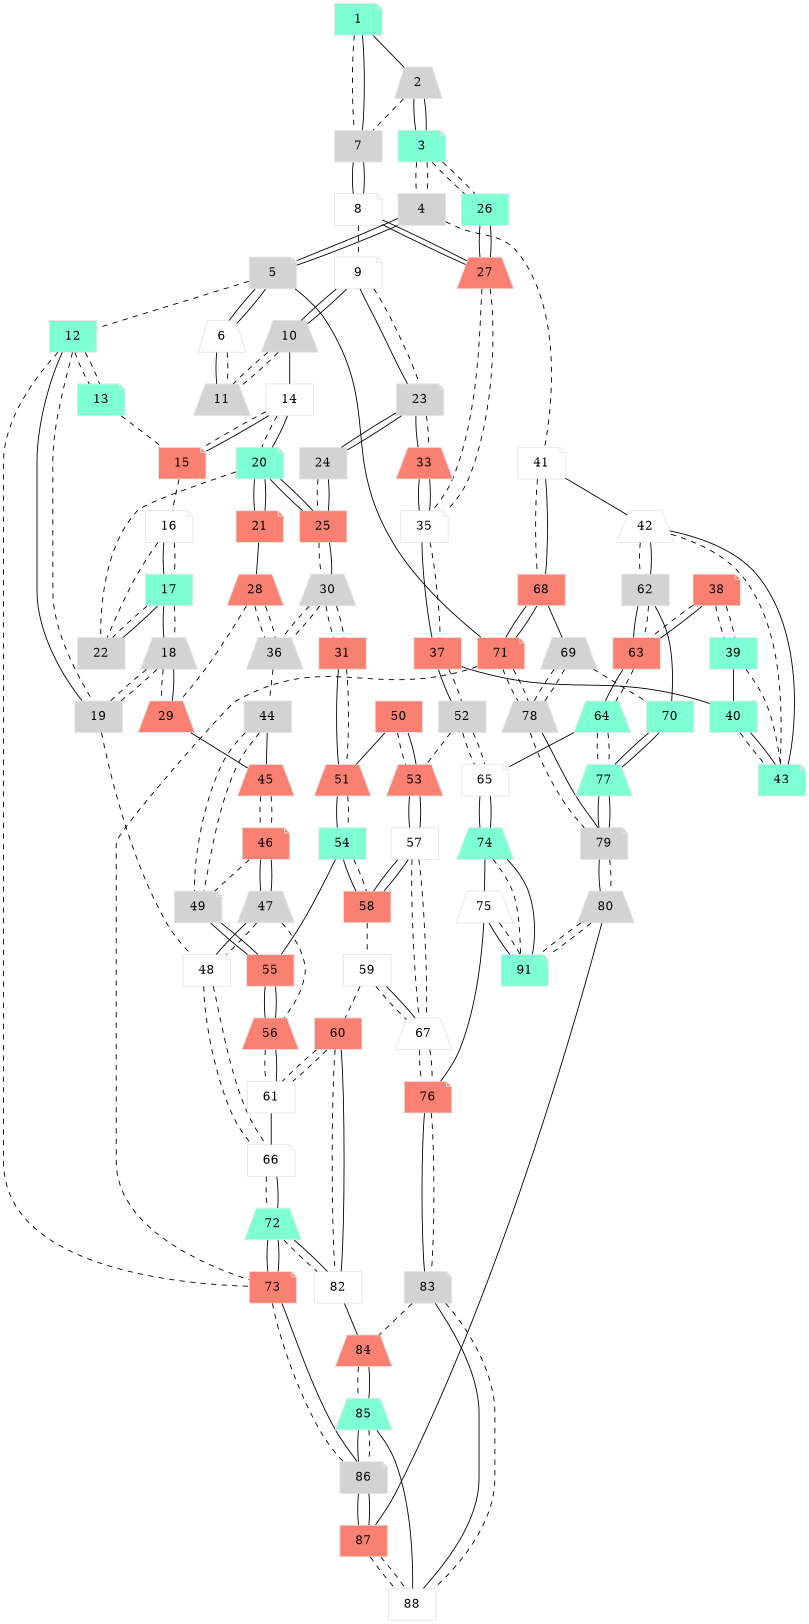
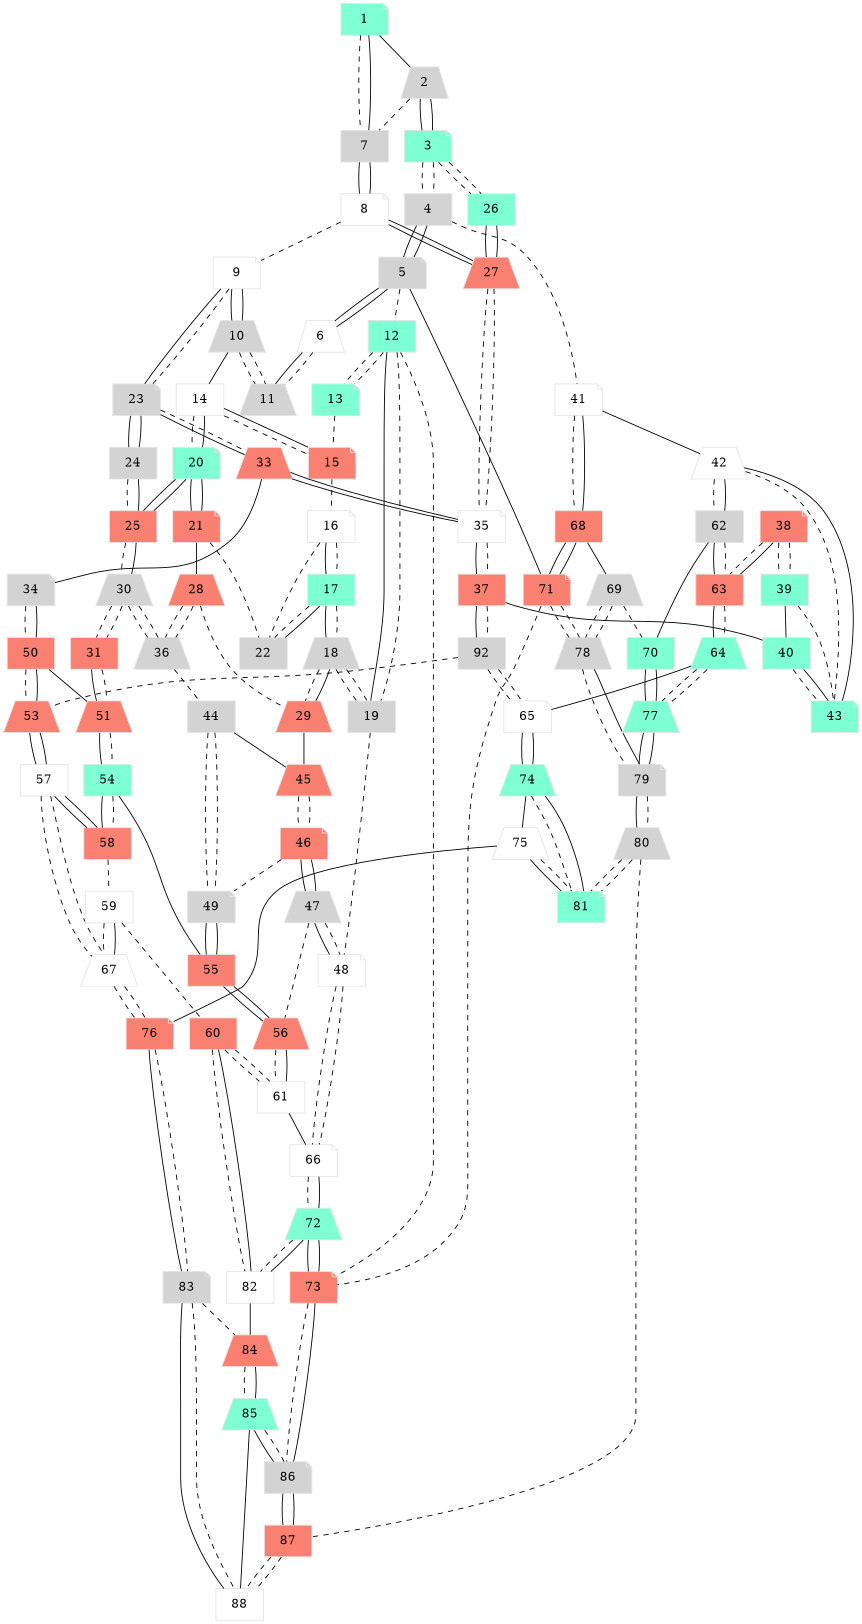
(129, 522) -> (240, 587)
none -> (31, 590)
(462, 717) -> (482, 653)
(525, 970) -> (581, 907)
(506, 1231) -> (636, 1316)
